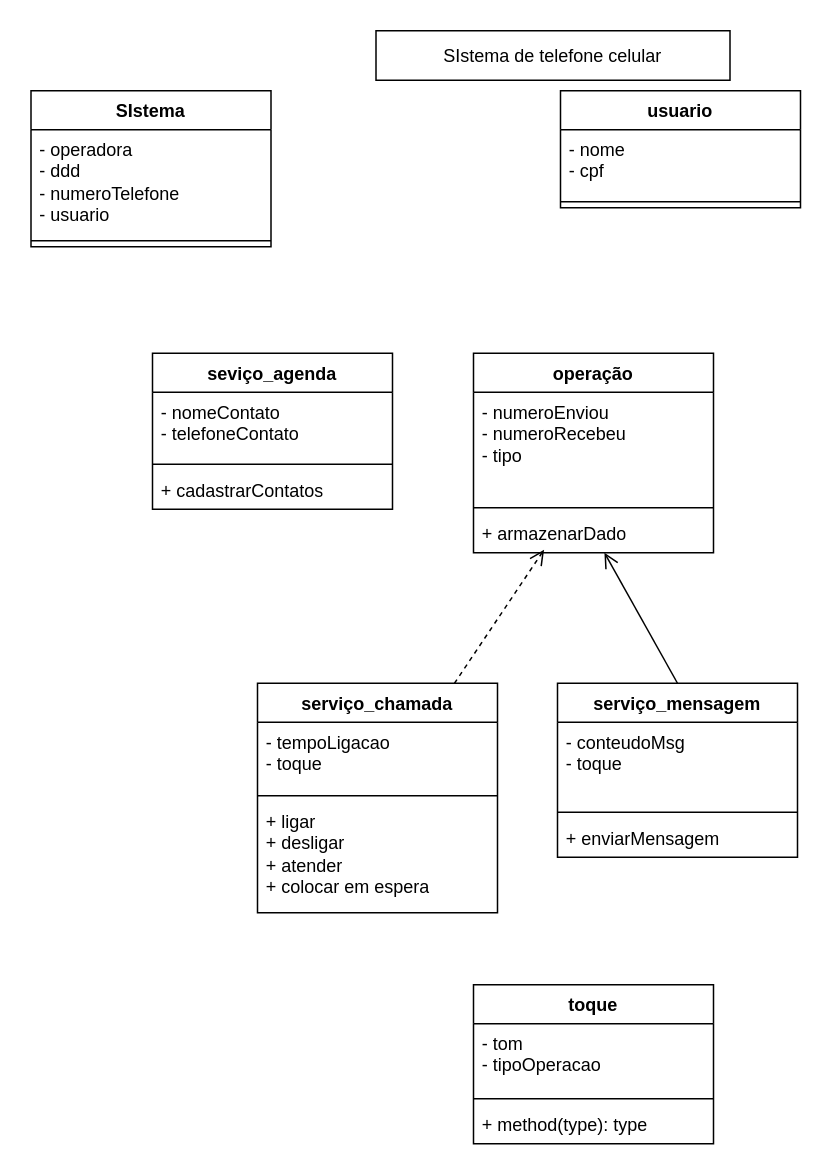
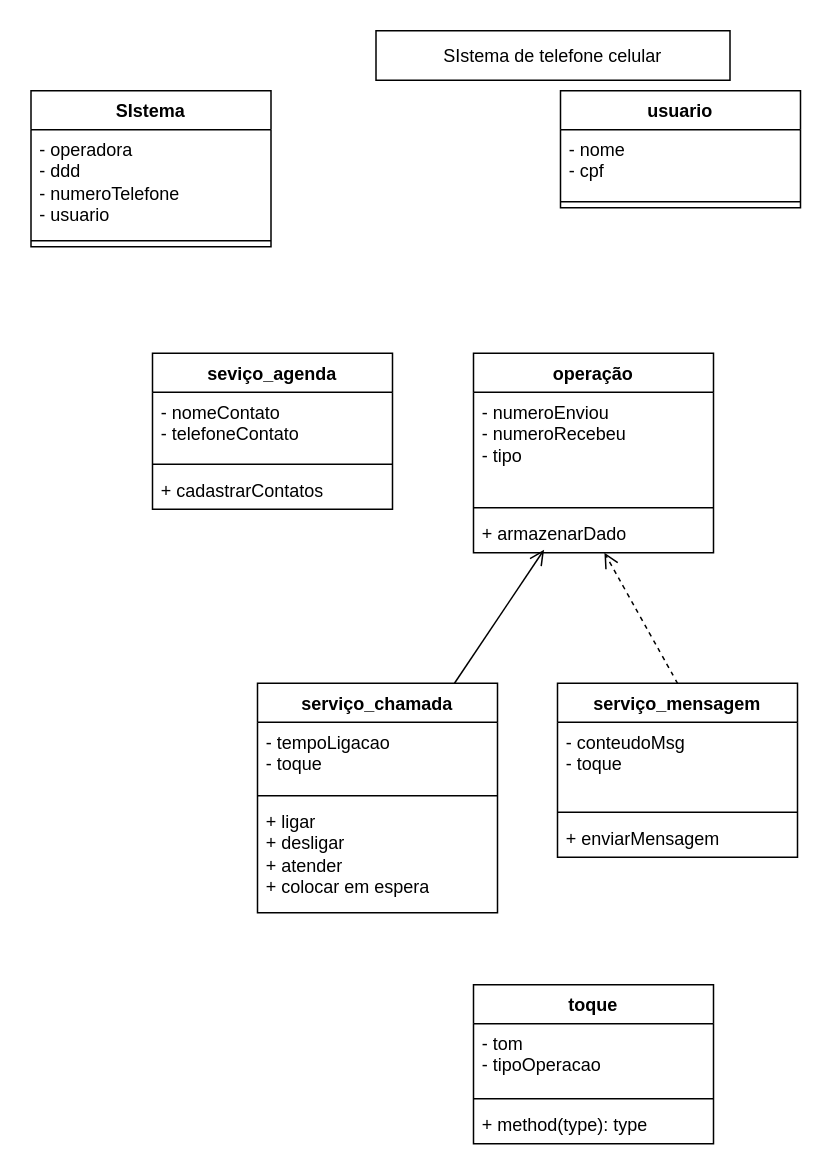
(498, 618) -> (498, 618)
(641, 619) -> (641, 619)
